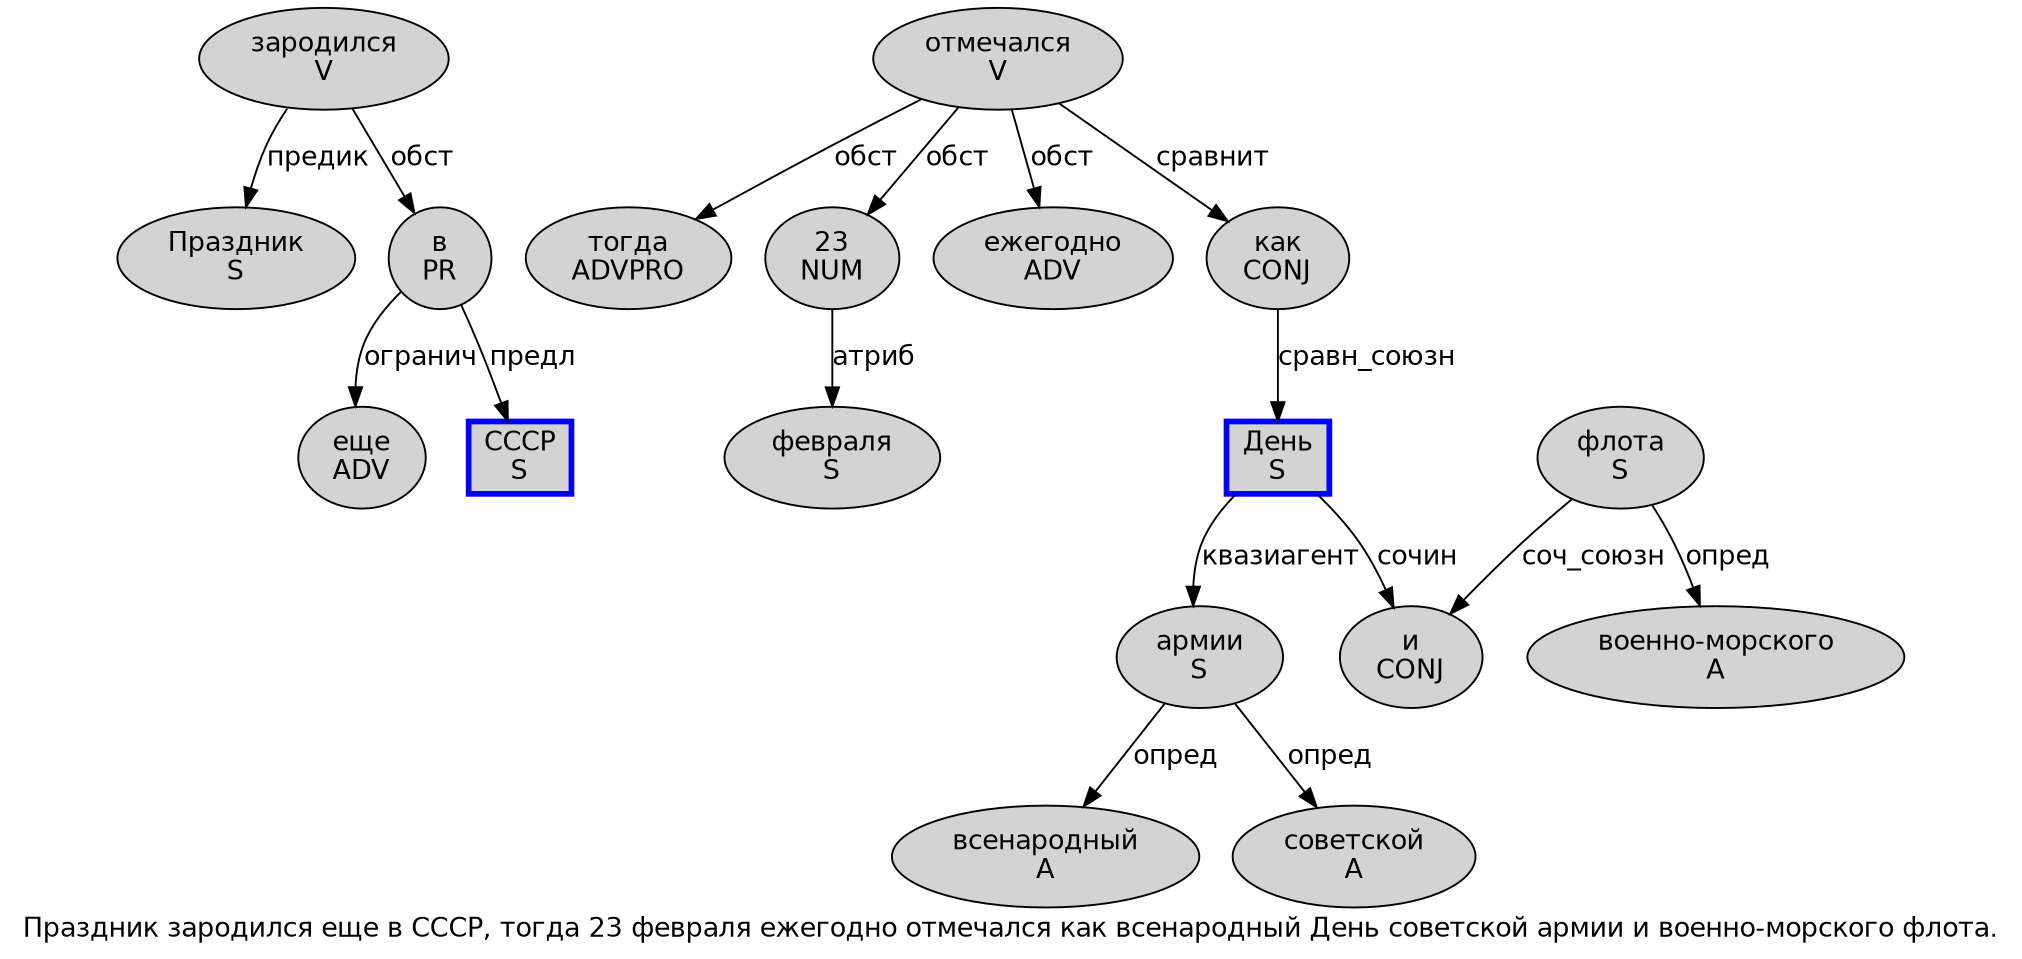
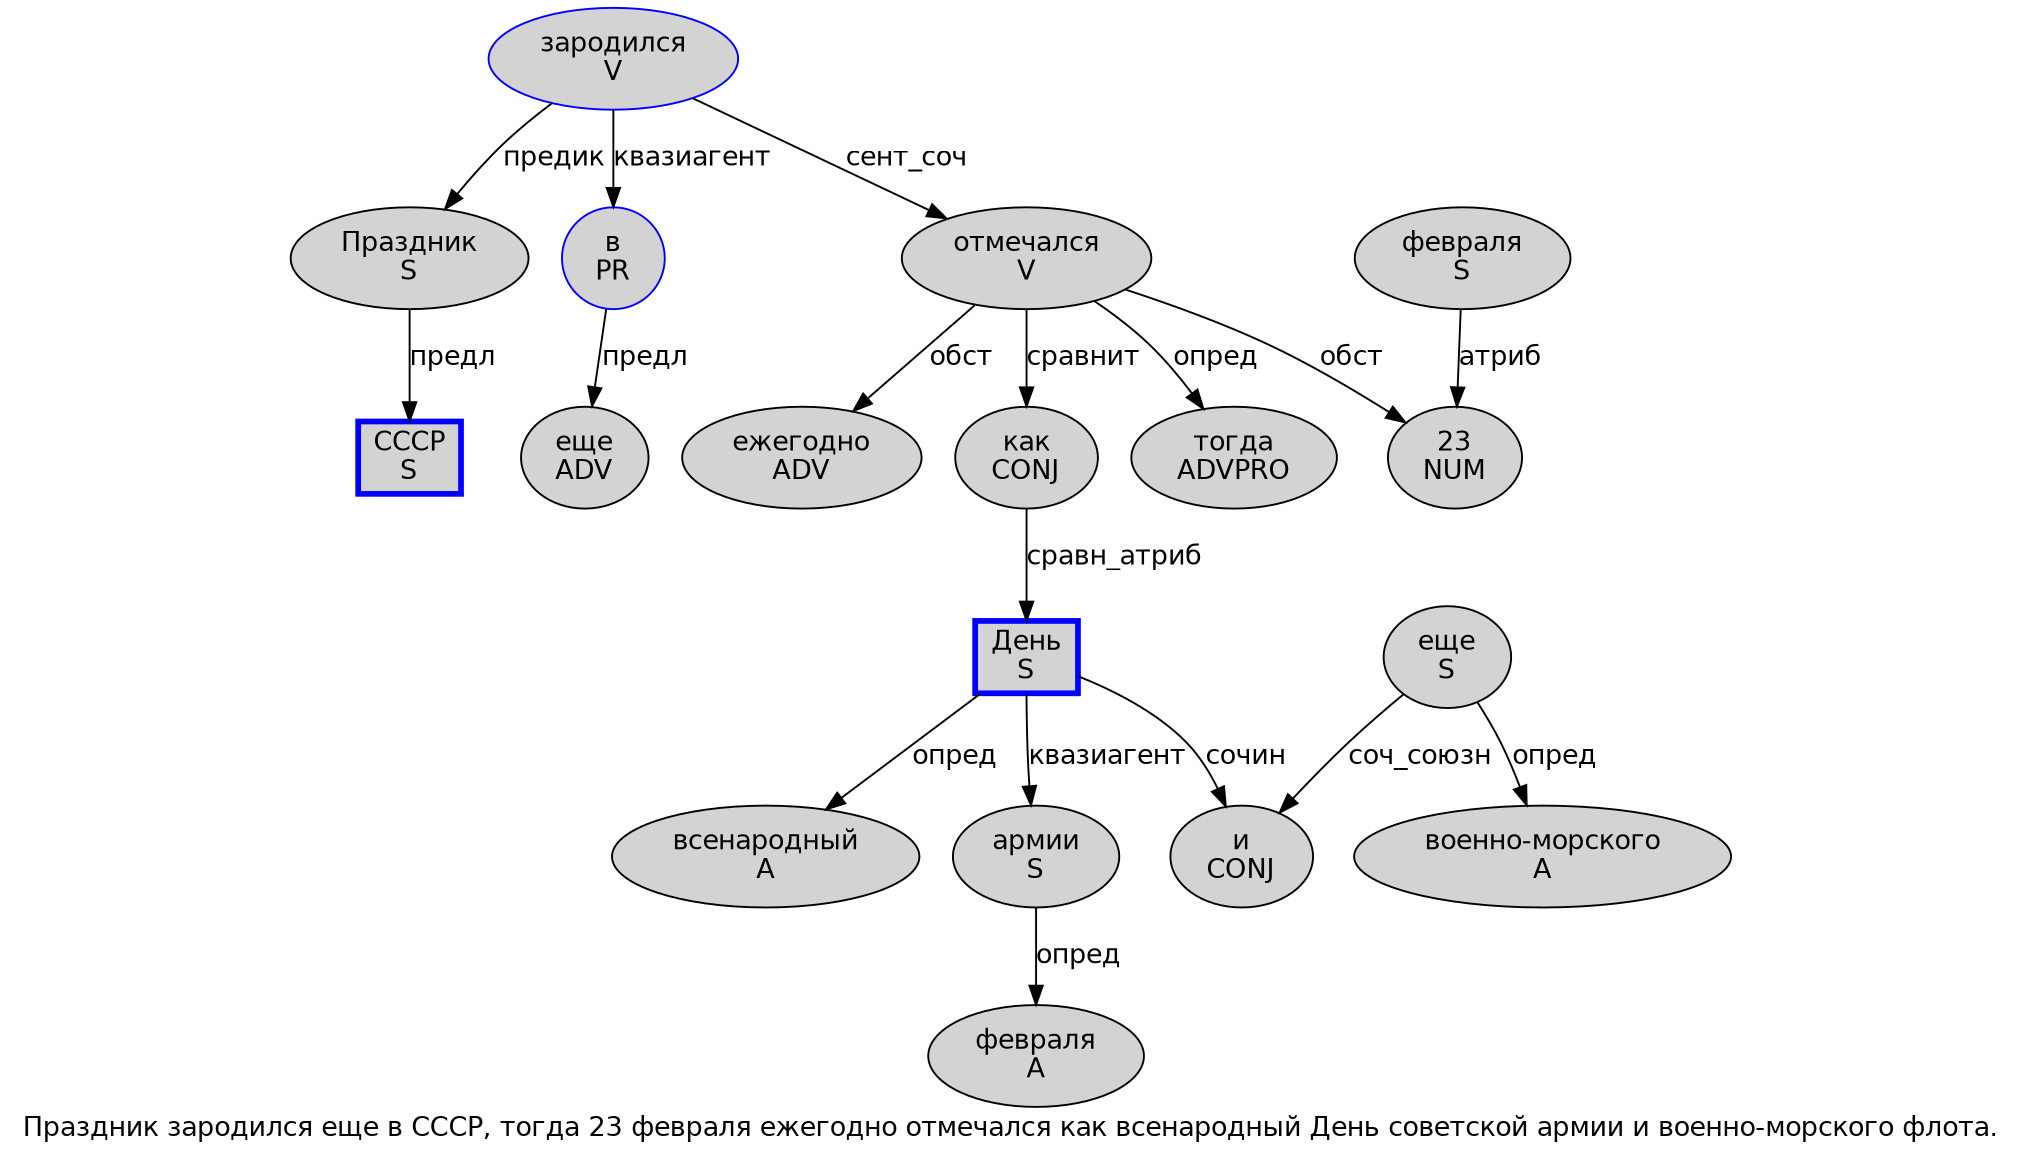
(324, 59) -> (613, 59)
none -> (811, 154)
(423, 159) -> (692, 159)
(867, 159) -> (1216, 358)
(440, 258) -> (613, 258)
(832, 348) -> (1459, 348)
(482, 354) -> (410, 356)
(421, 358) -> (646, 358)
(1367, 358) -> (1115, 557)
(1621, 458) -> (1447, 657)
(1130, 748) -> (911, 746)
(1354, 857) -> (1036, 1056)
